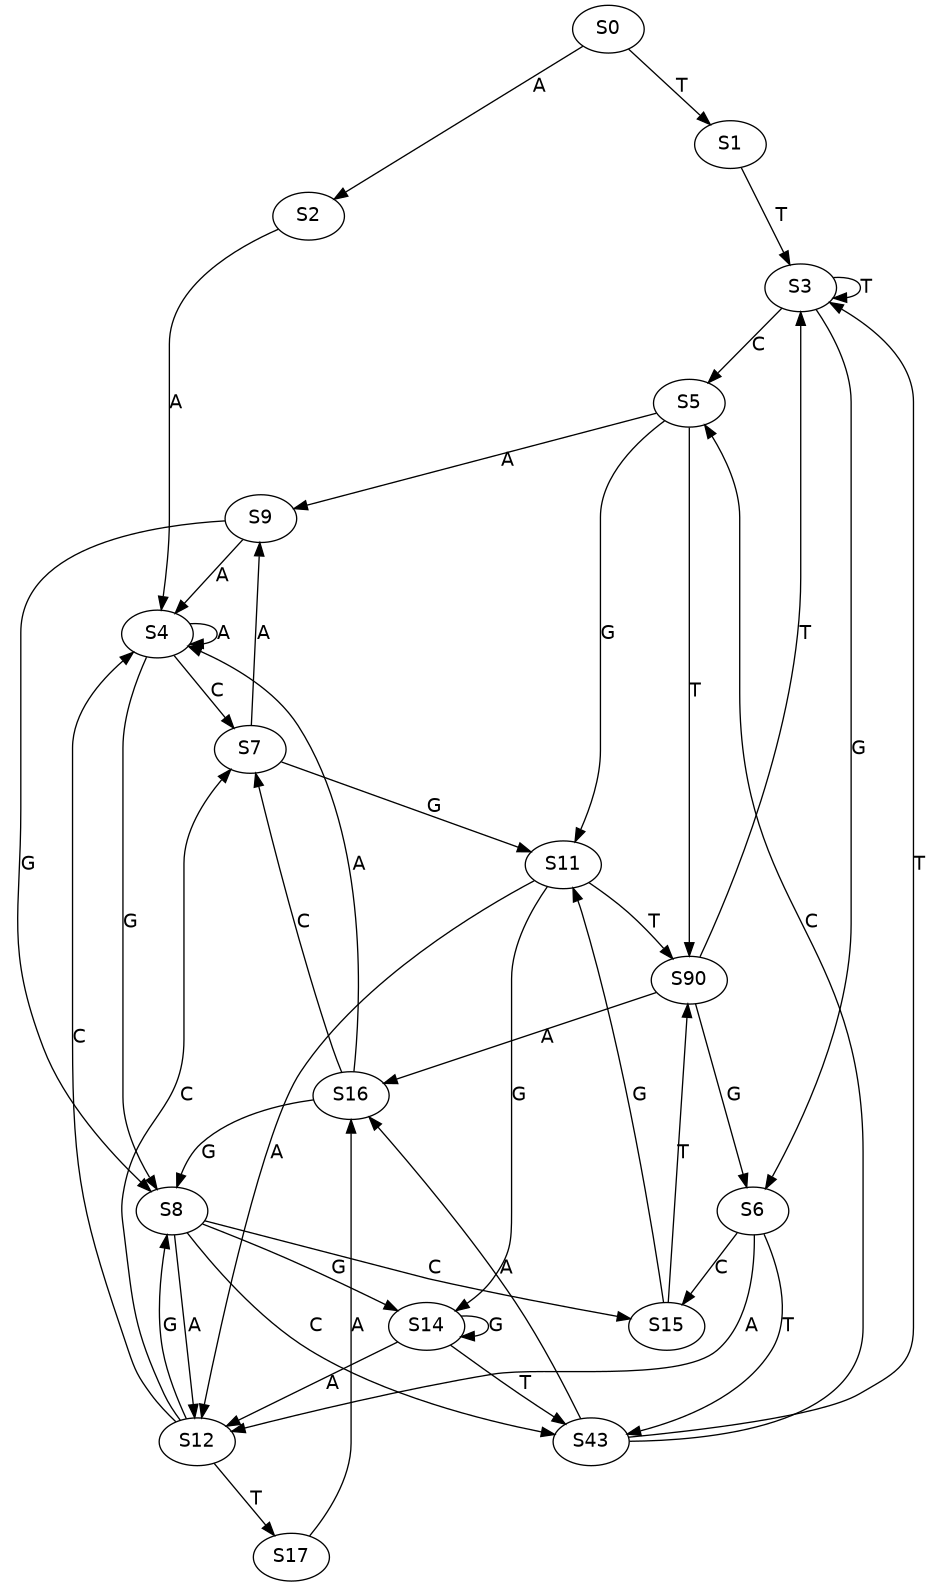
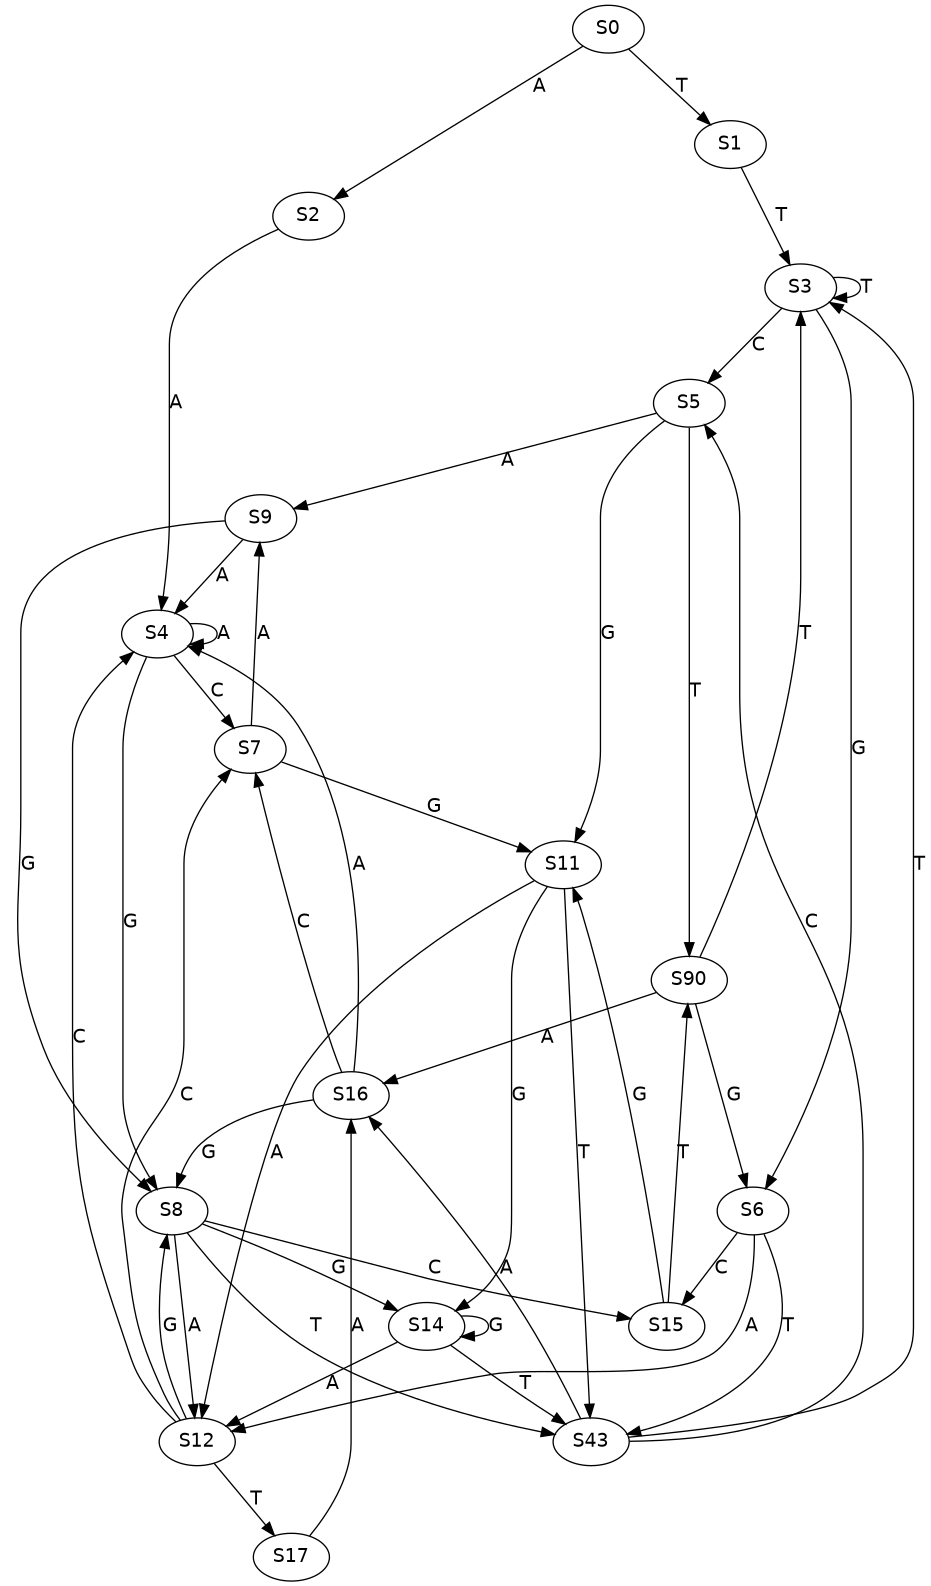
(629, 913) -> (577, 1147)
(316, 1326) -> (316, 1326)
